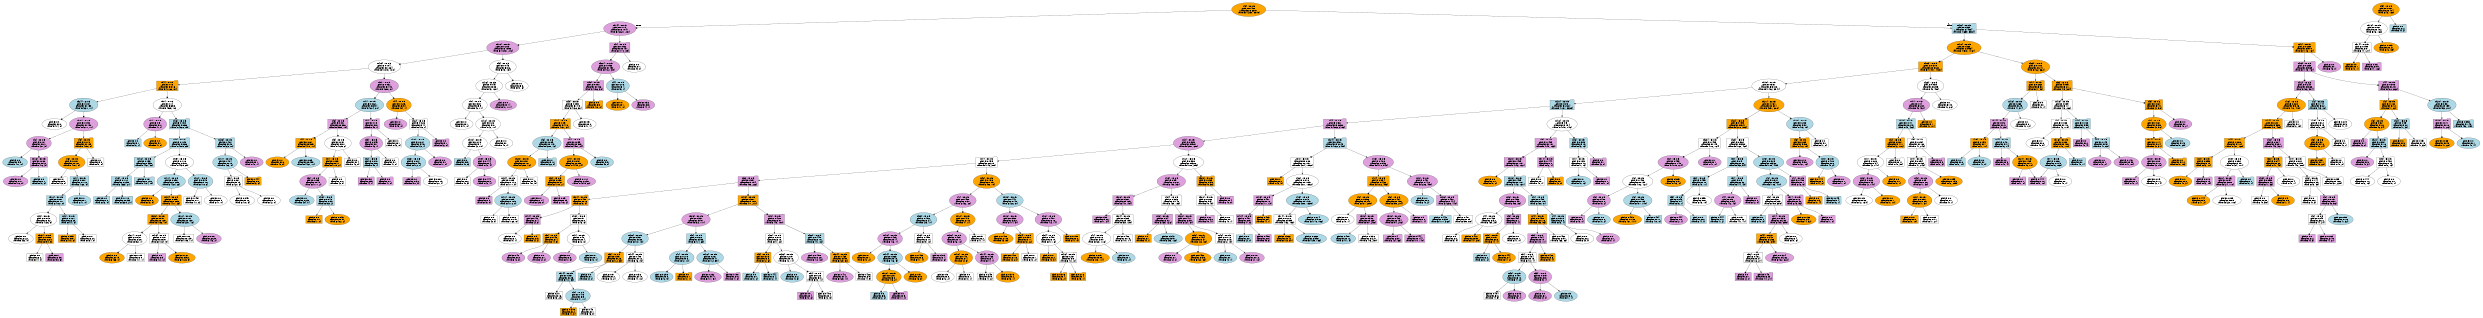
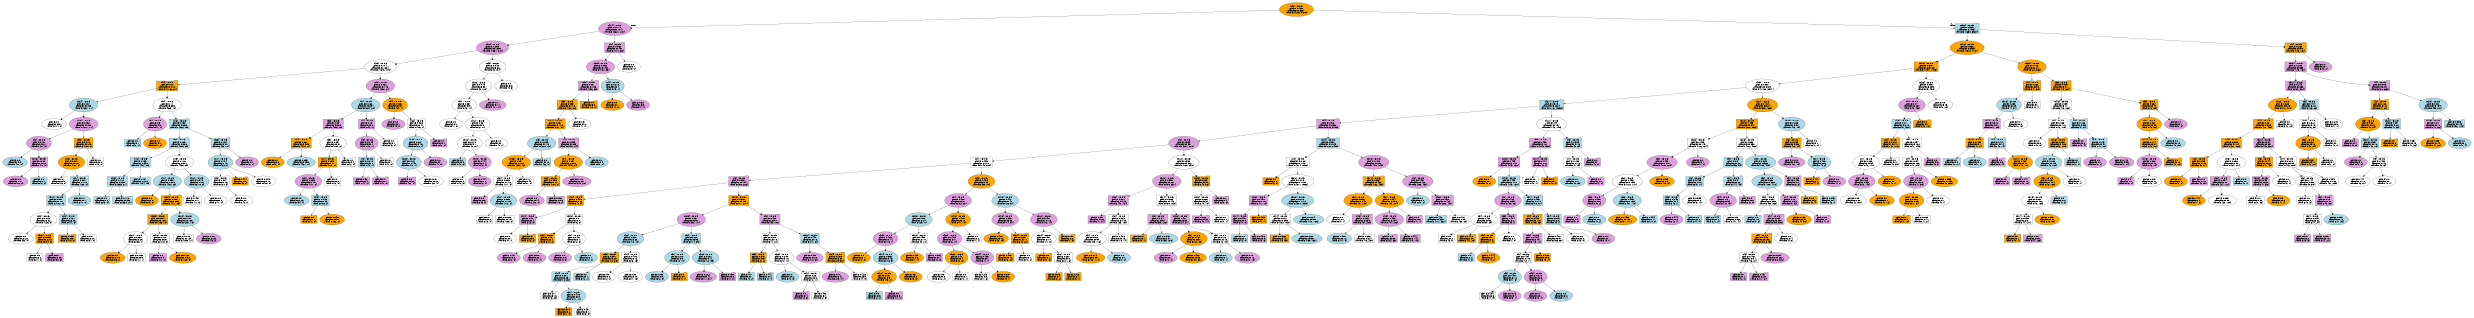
(572, 105) -> (567, 105)
(2045, 173) -> (2048, 171)
(237, 190) -> (242, 172)
